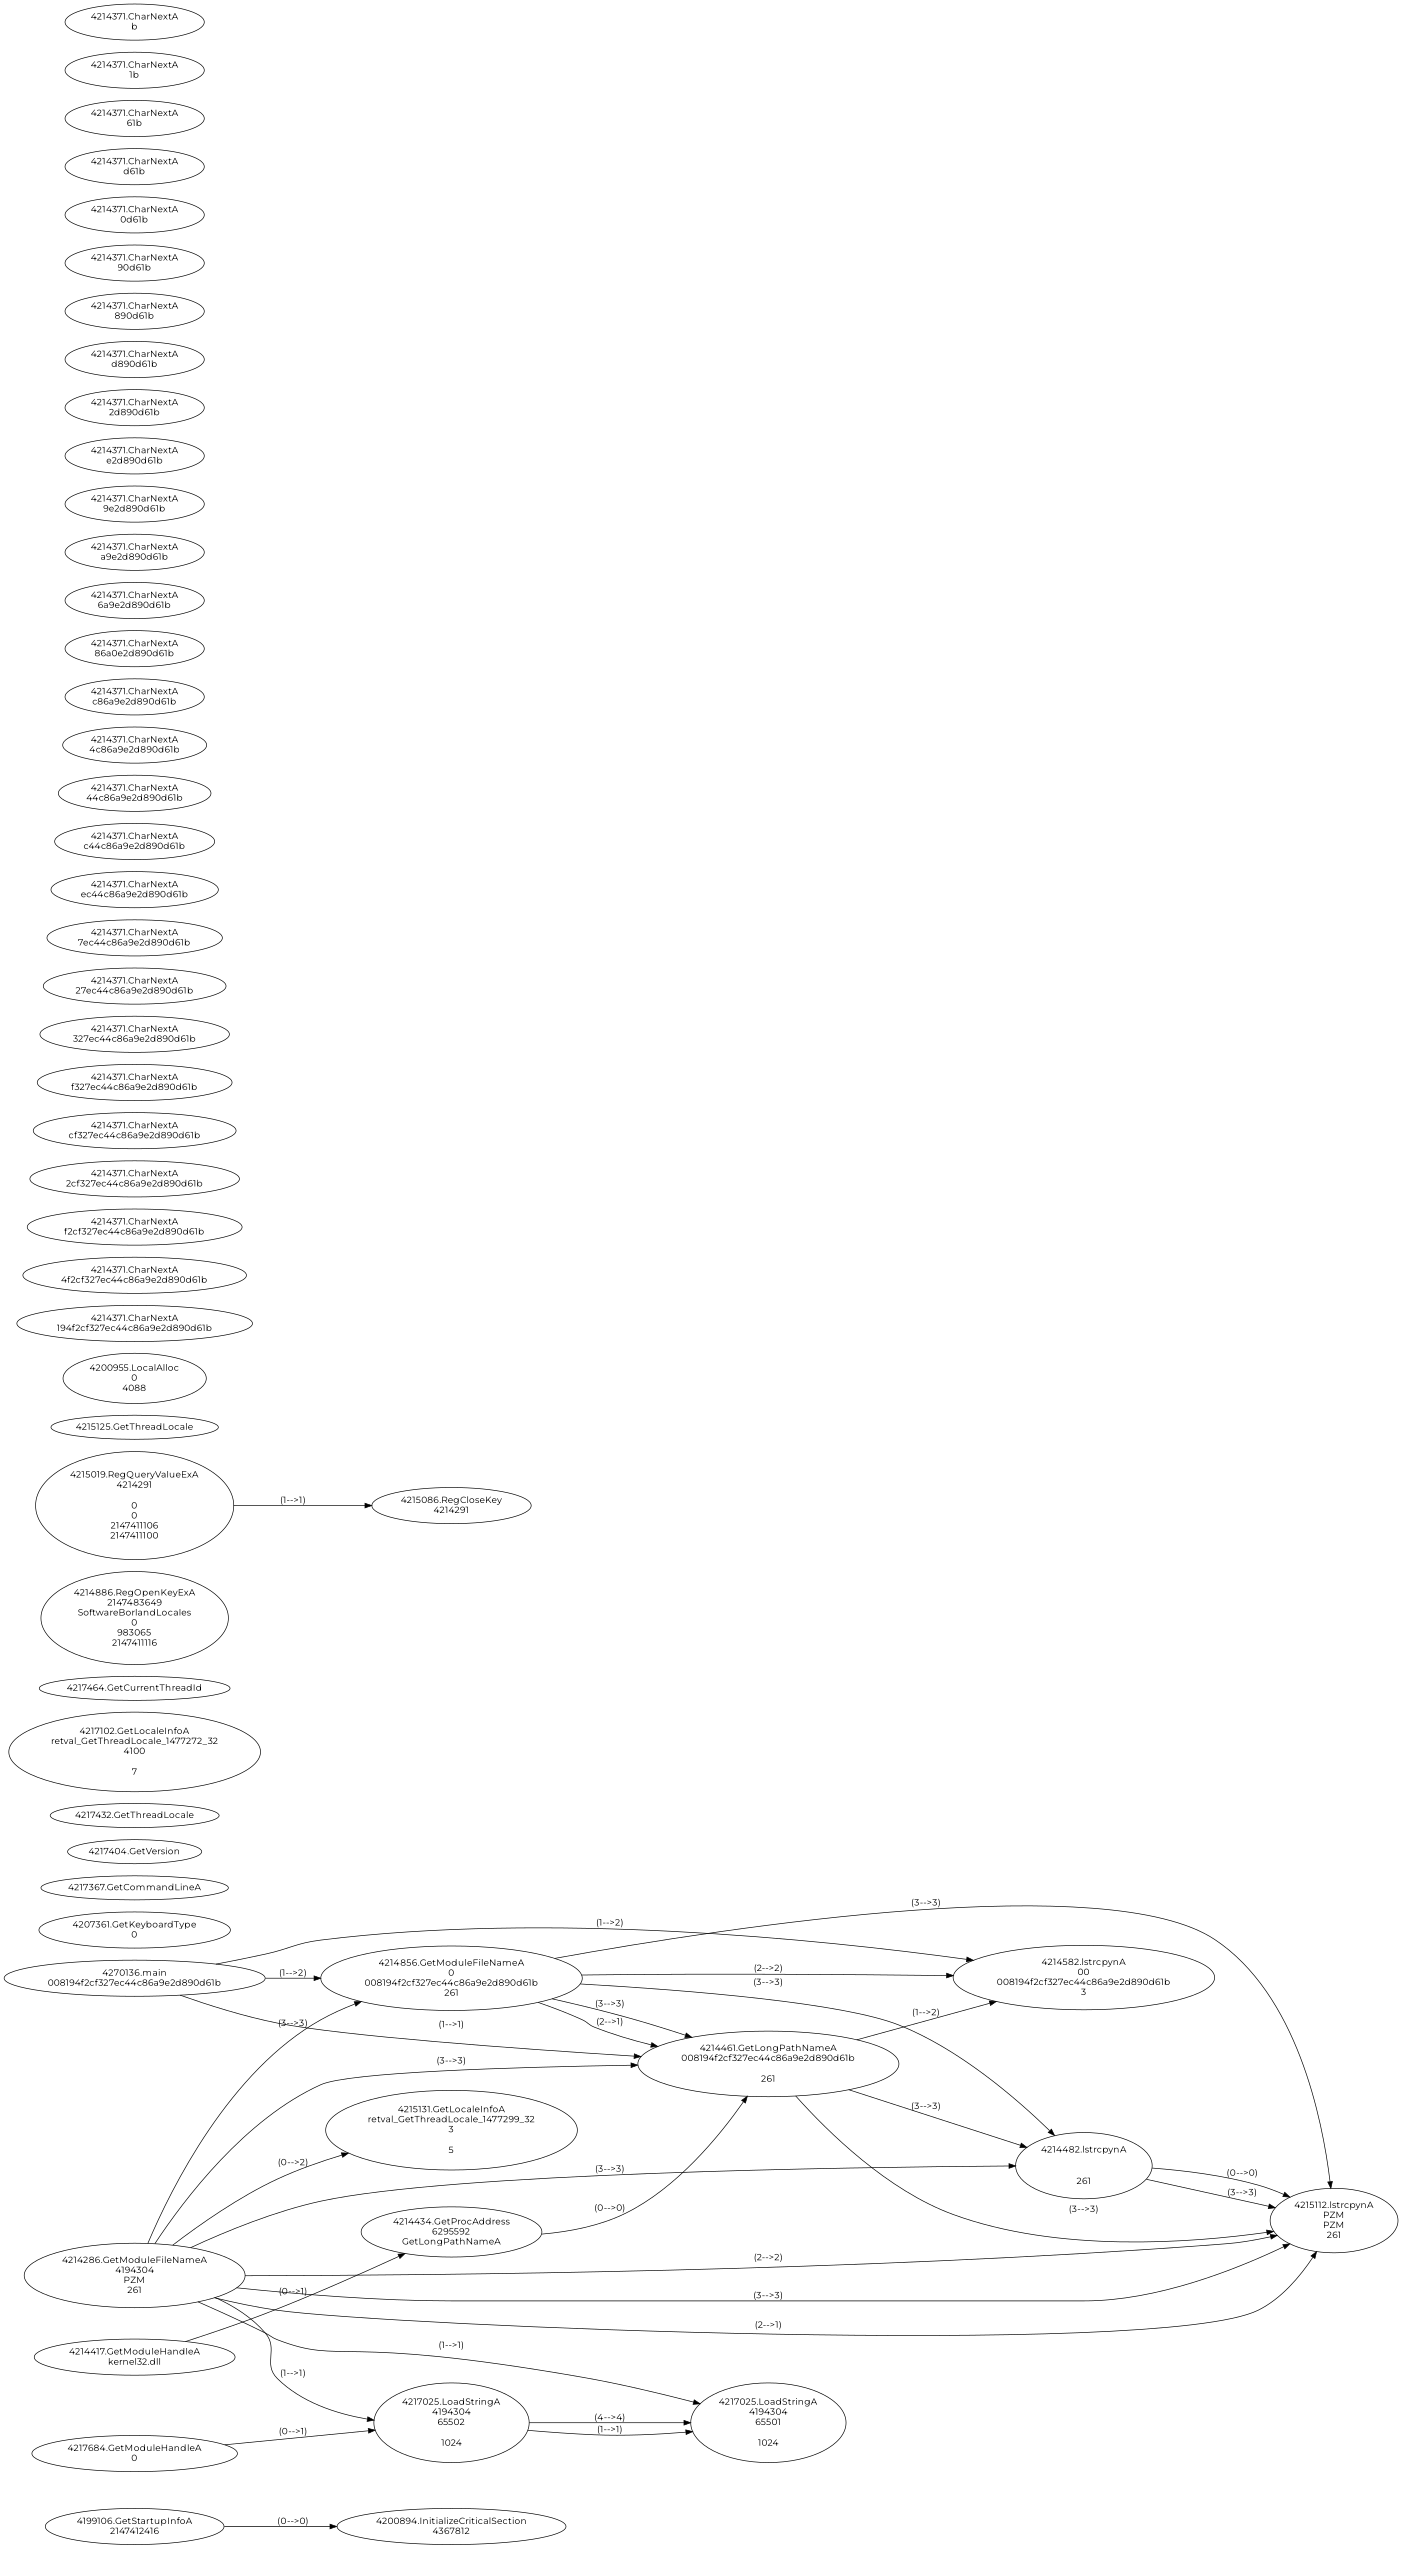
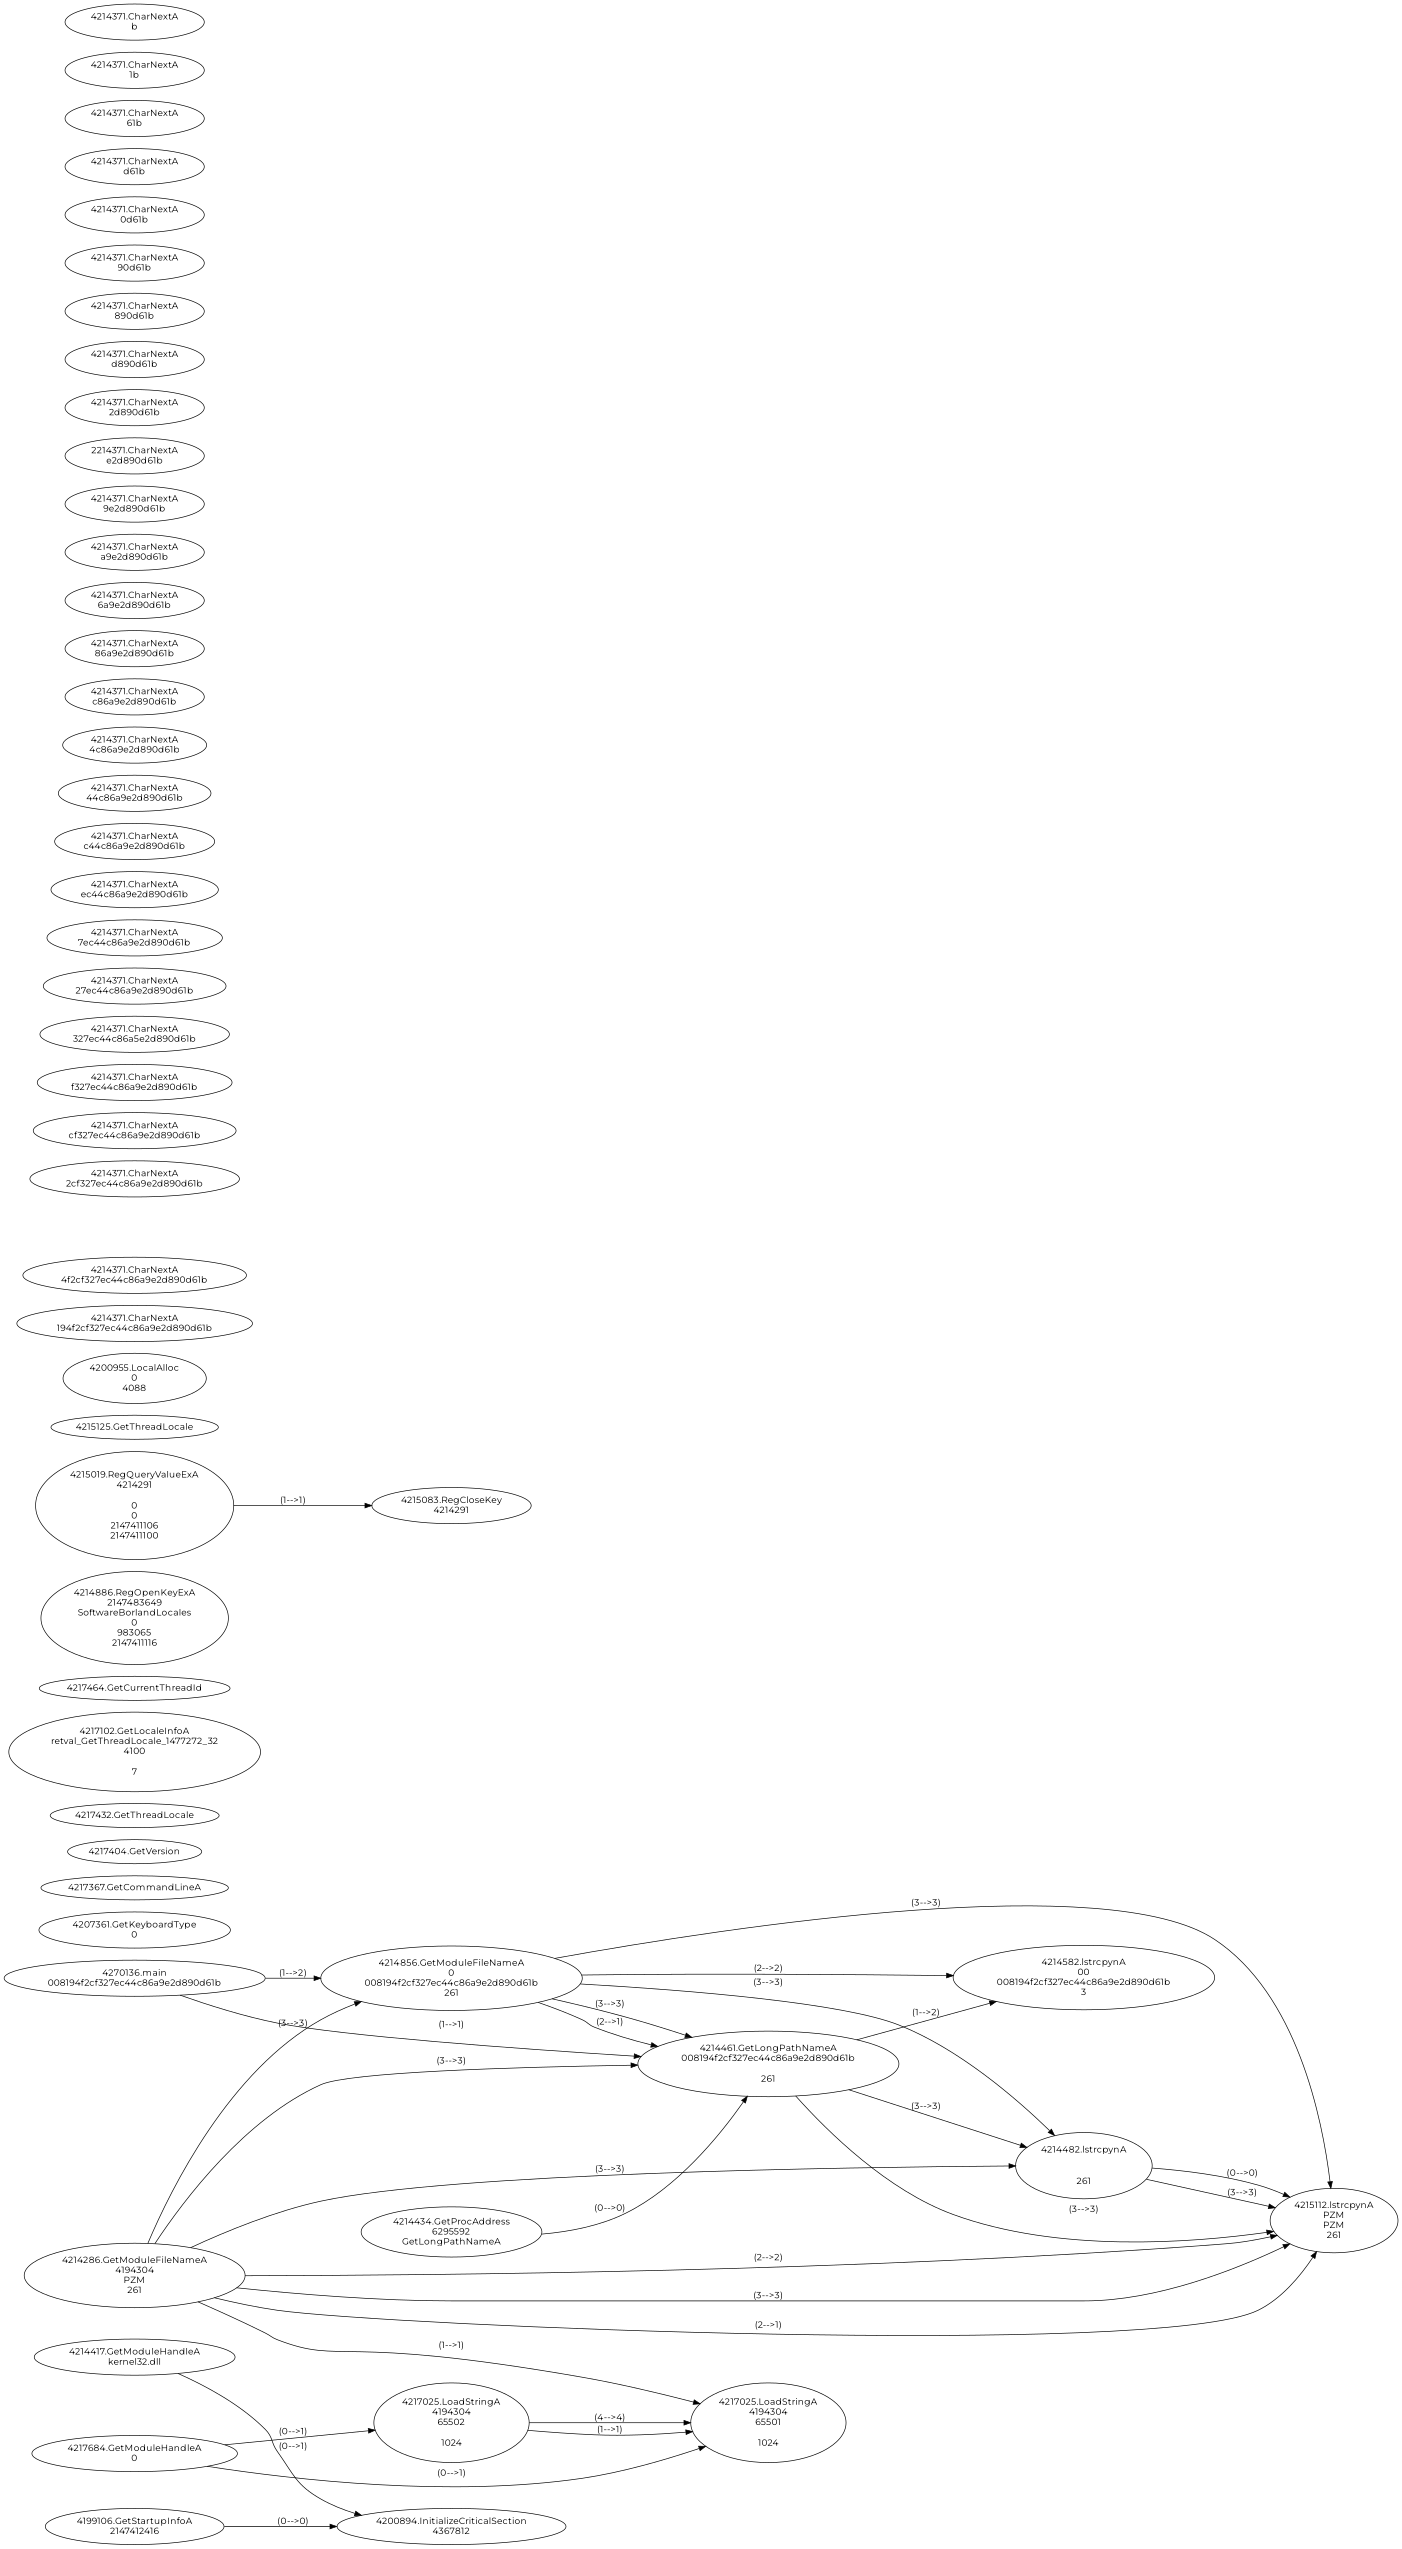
(135, 456) -> (135, 456)
(135, 649) -> (135, 649)
(135, 1034) -> (135, 1034)
(135, 1227) -> none
(452, 1506) -> (452, 1506)
(590, 1928) -> none
(452, 2130) -> none
(293, 2302) -> (269, 2434)
(274, 2374) -> none
none -> (455, 2487)
